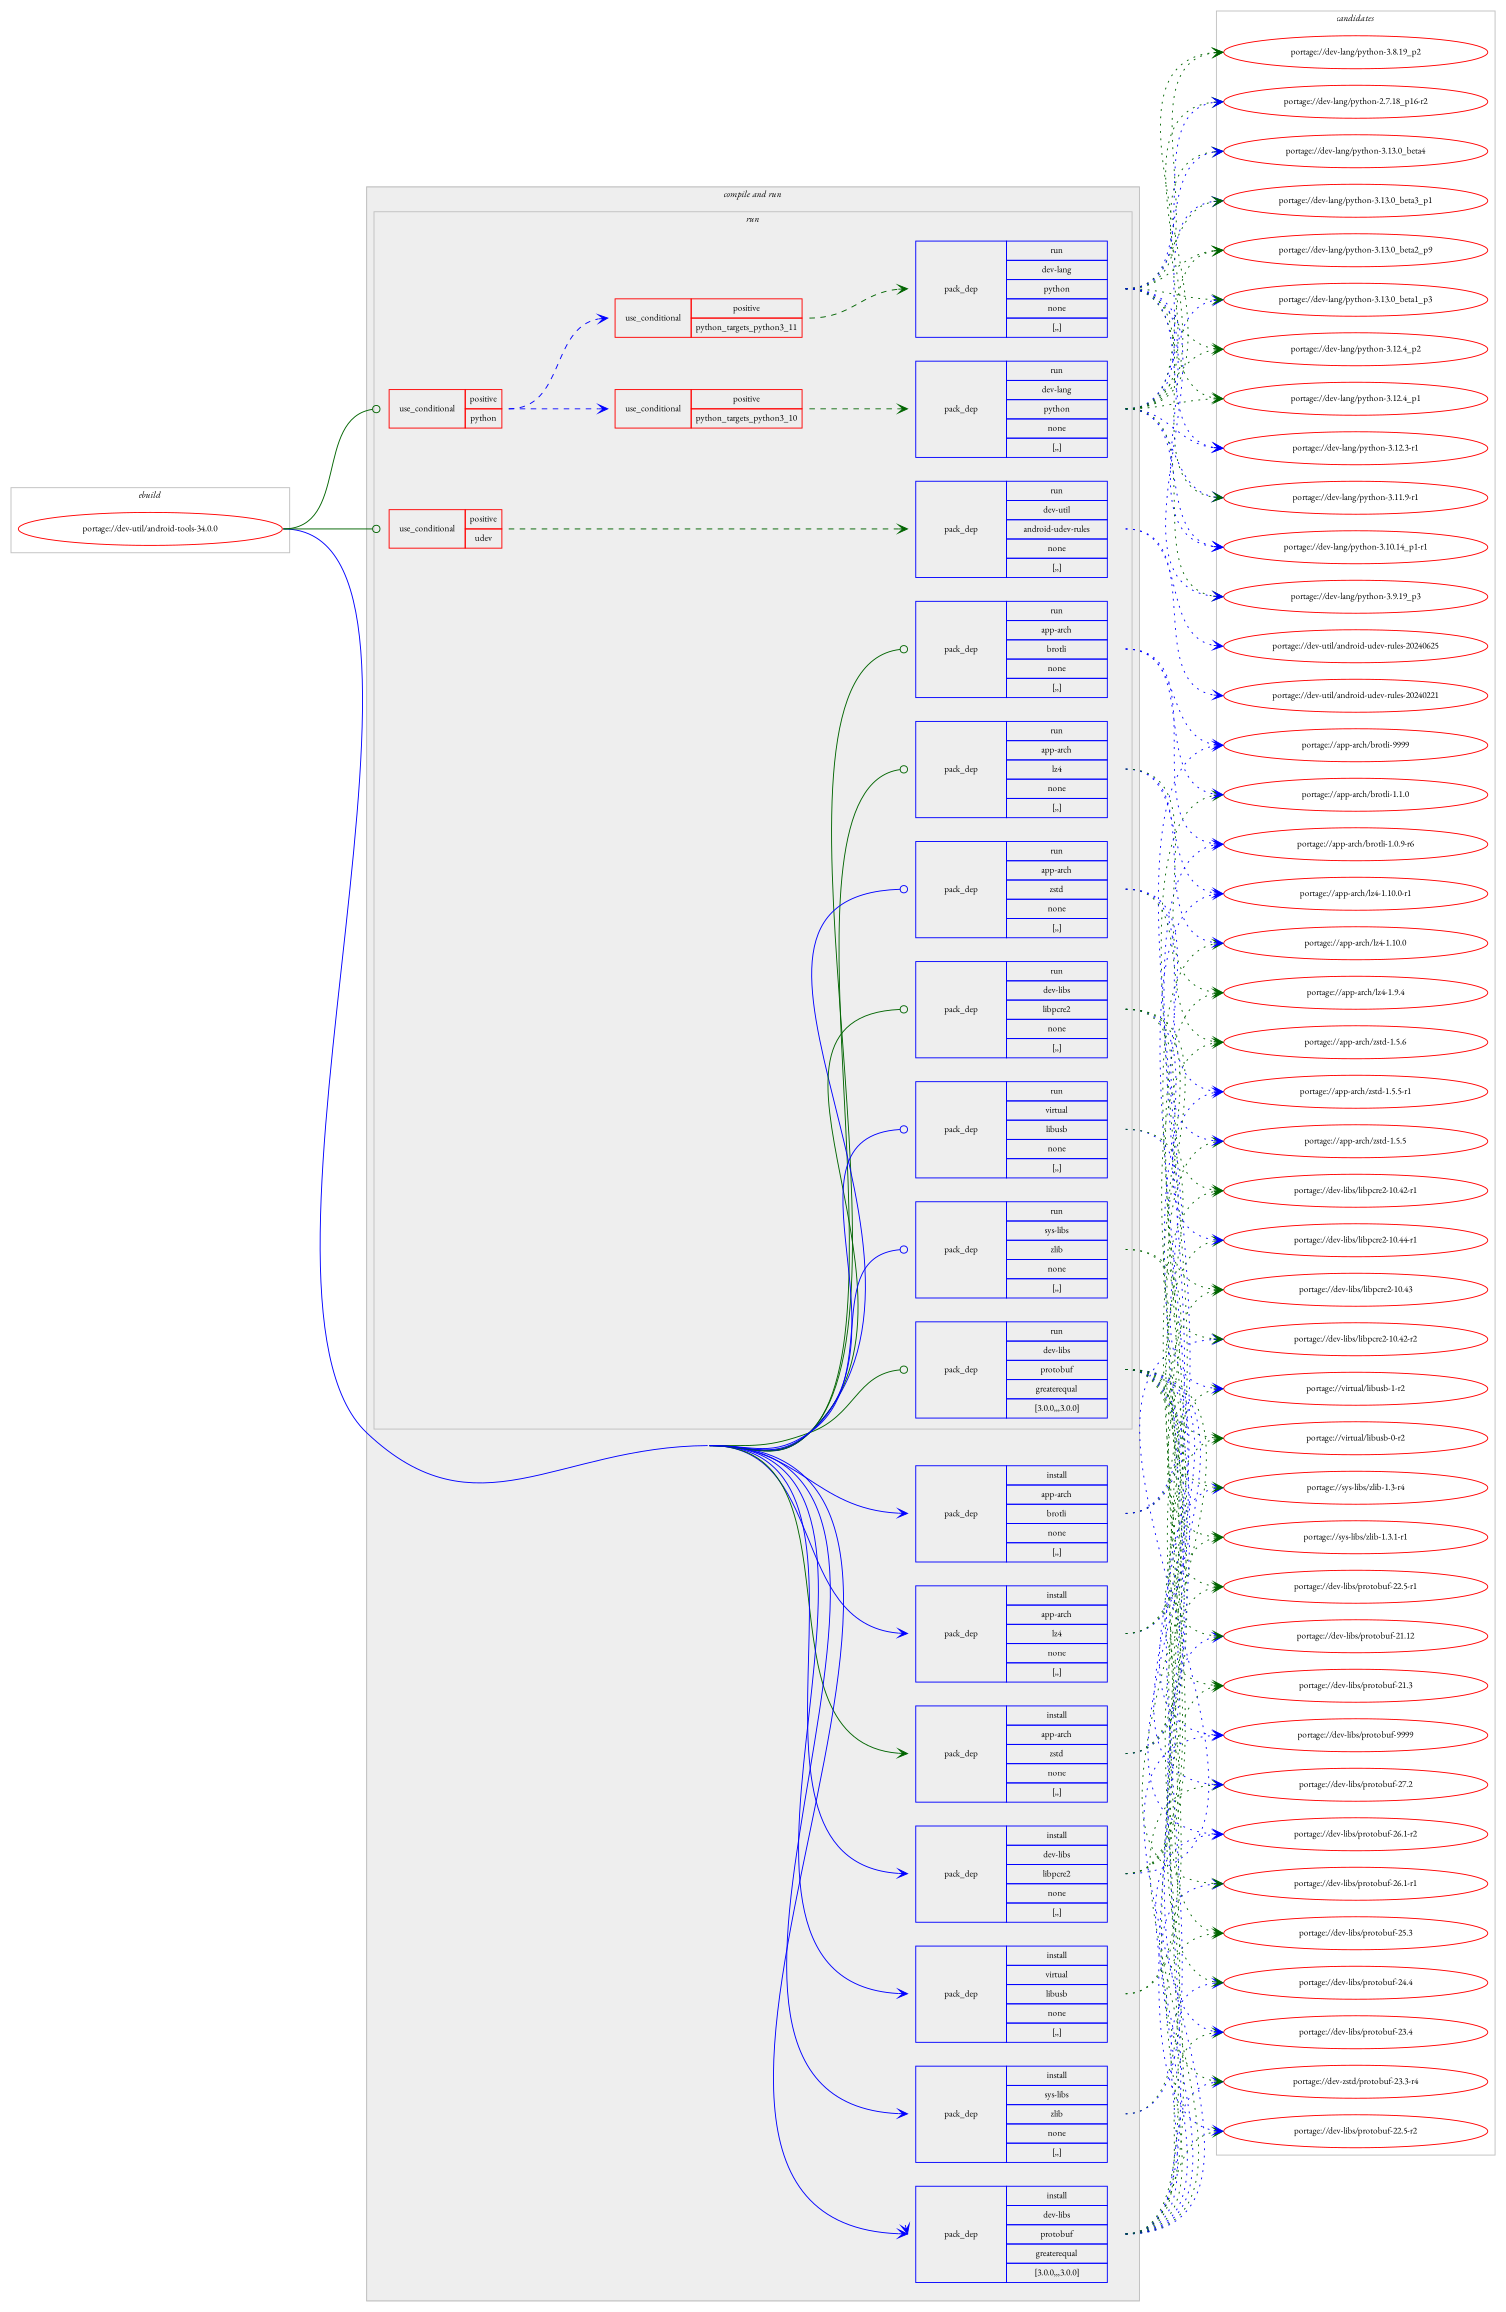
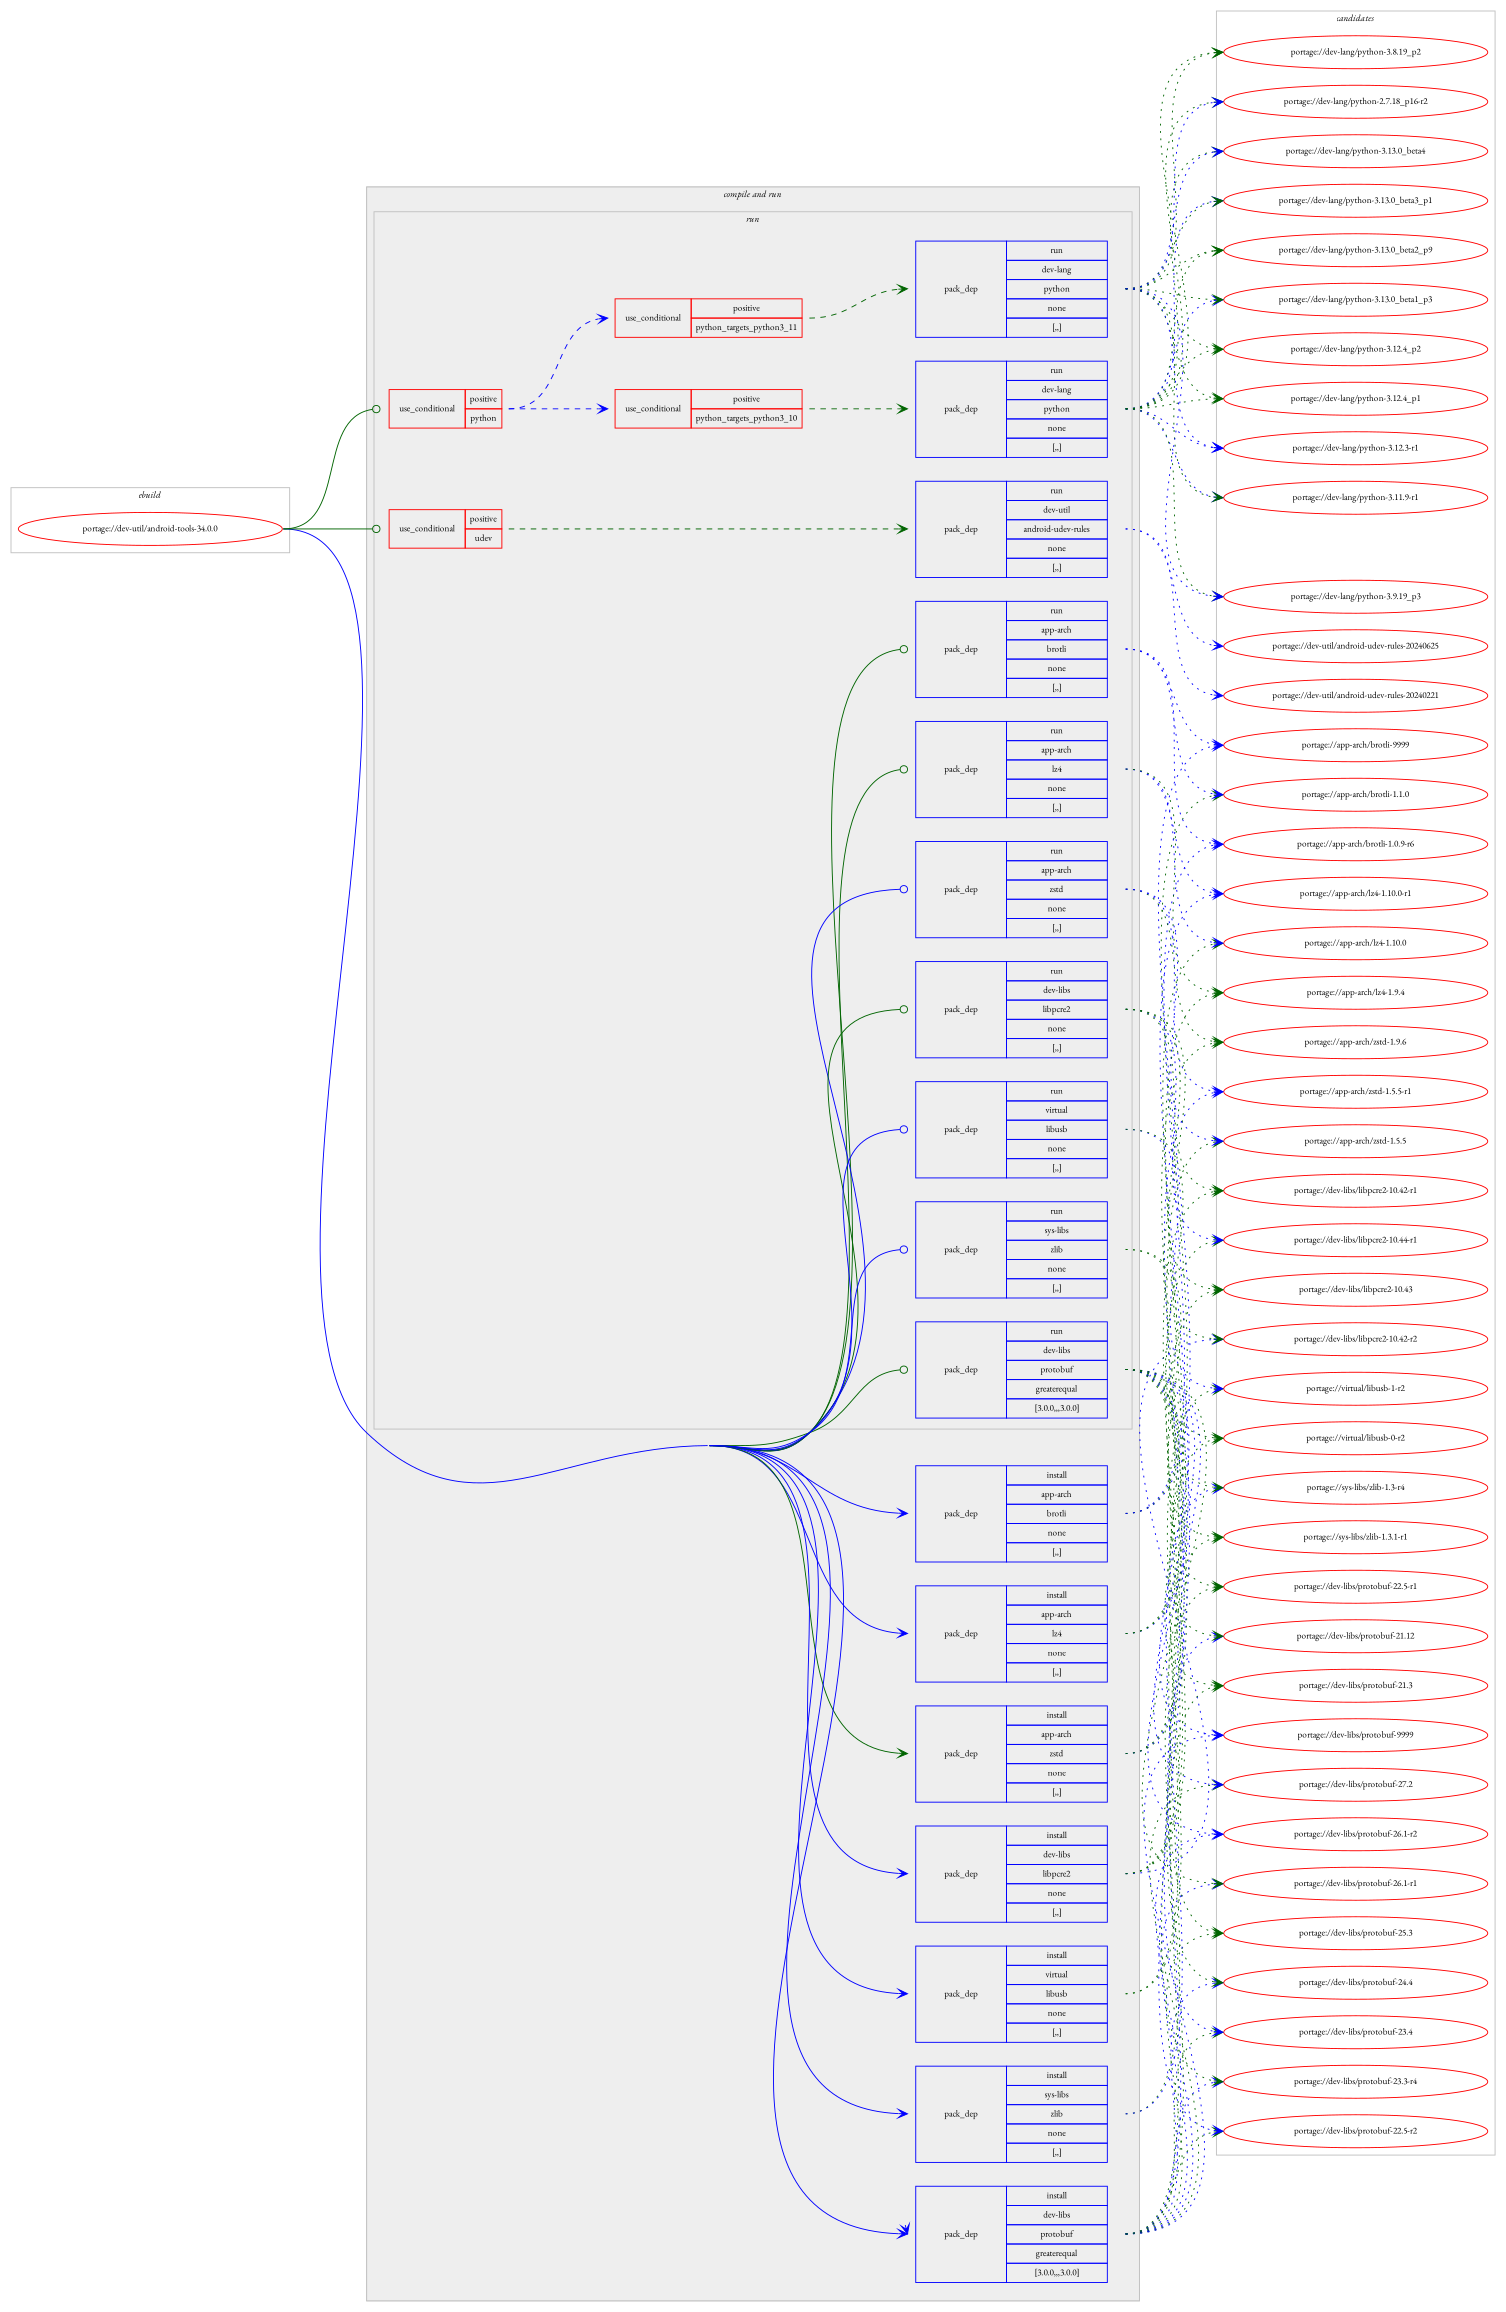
(1356, 547) -> none
(1356, 1042) -> (1356, 1042)
(1356, 2082) -> (1356, 2082)
